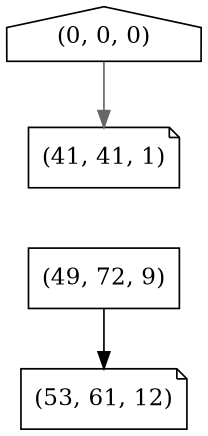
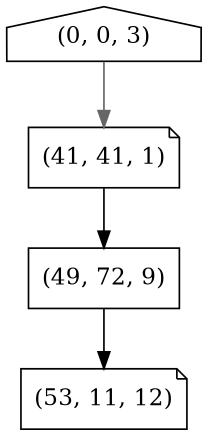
(104, 37) -> (104, 37)
none -> (104, 210)
(104, 399) -> (104, 399)
